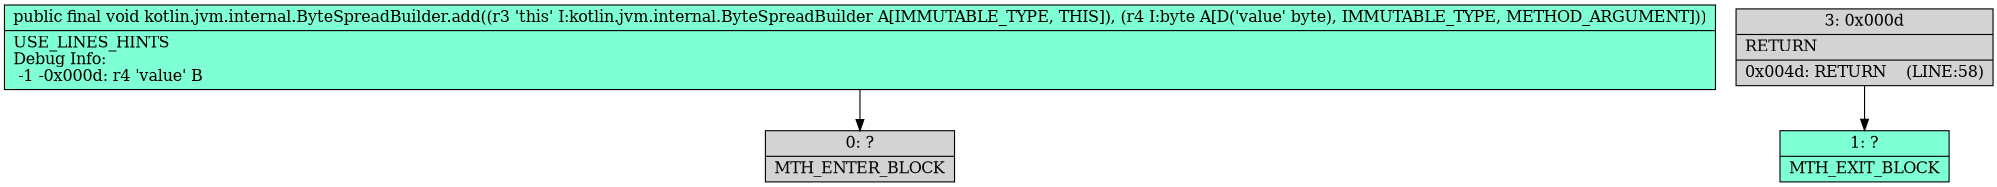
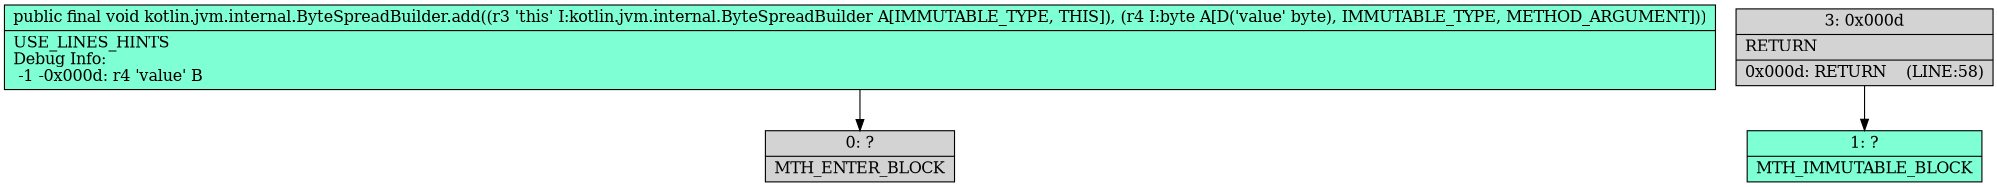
(1865, 72) -> (1865, 72)
(1865, 169) -> (1865, 169)
